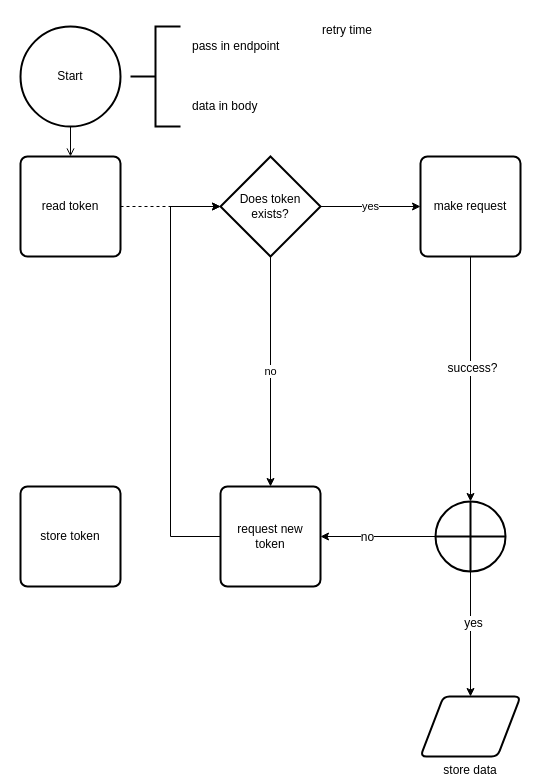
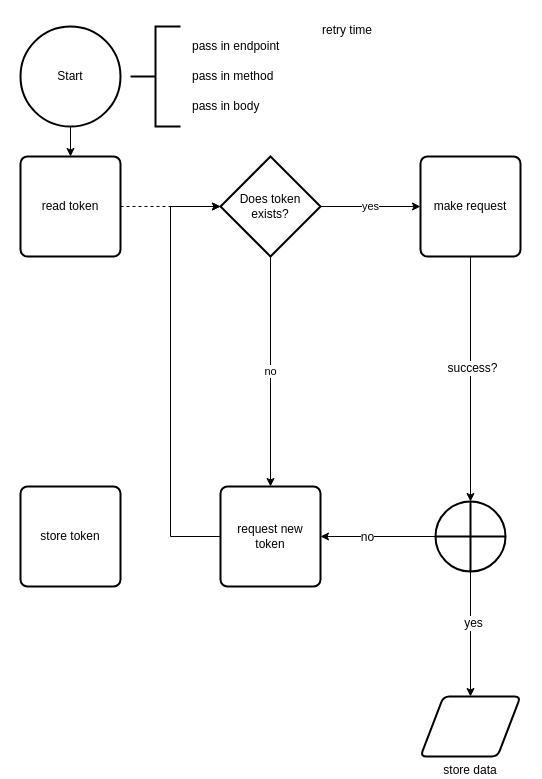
none -> (241, 77)
(228, 107) -> (228, 107)
(71, 150) -> (71, 148)
